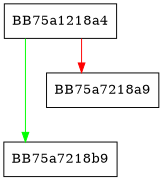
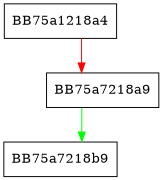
(25, 85) -> (82, 120)
